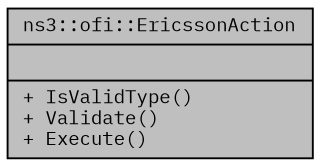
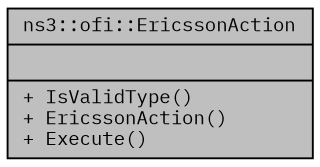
(92, 118) -> (126, 118)
